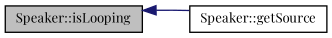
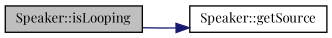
(173, 10) -> (159, 28)
